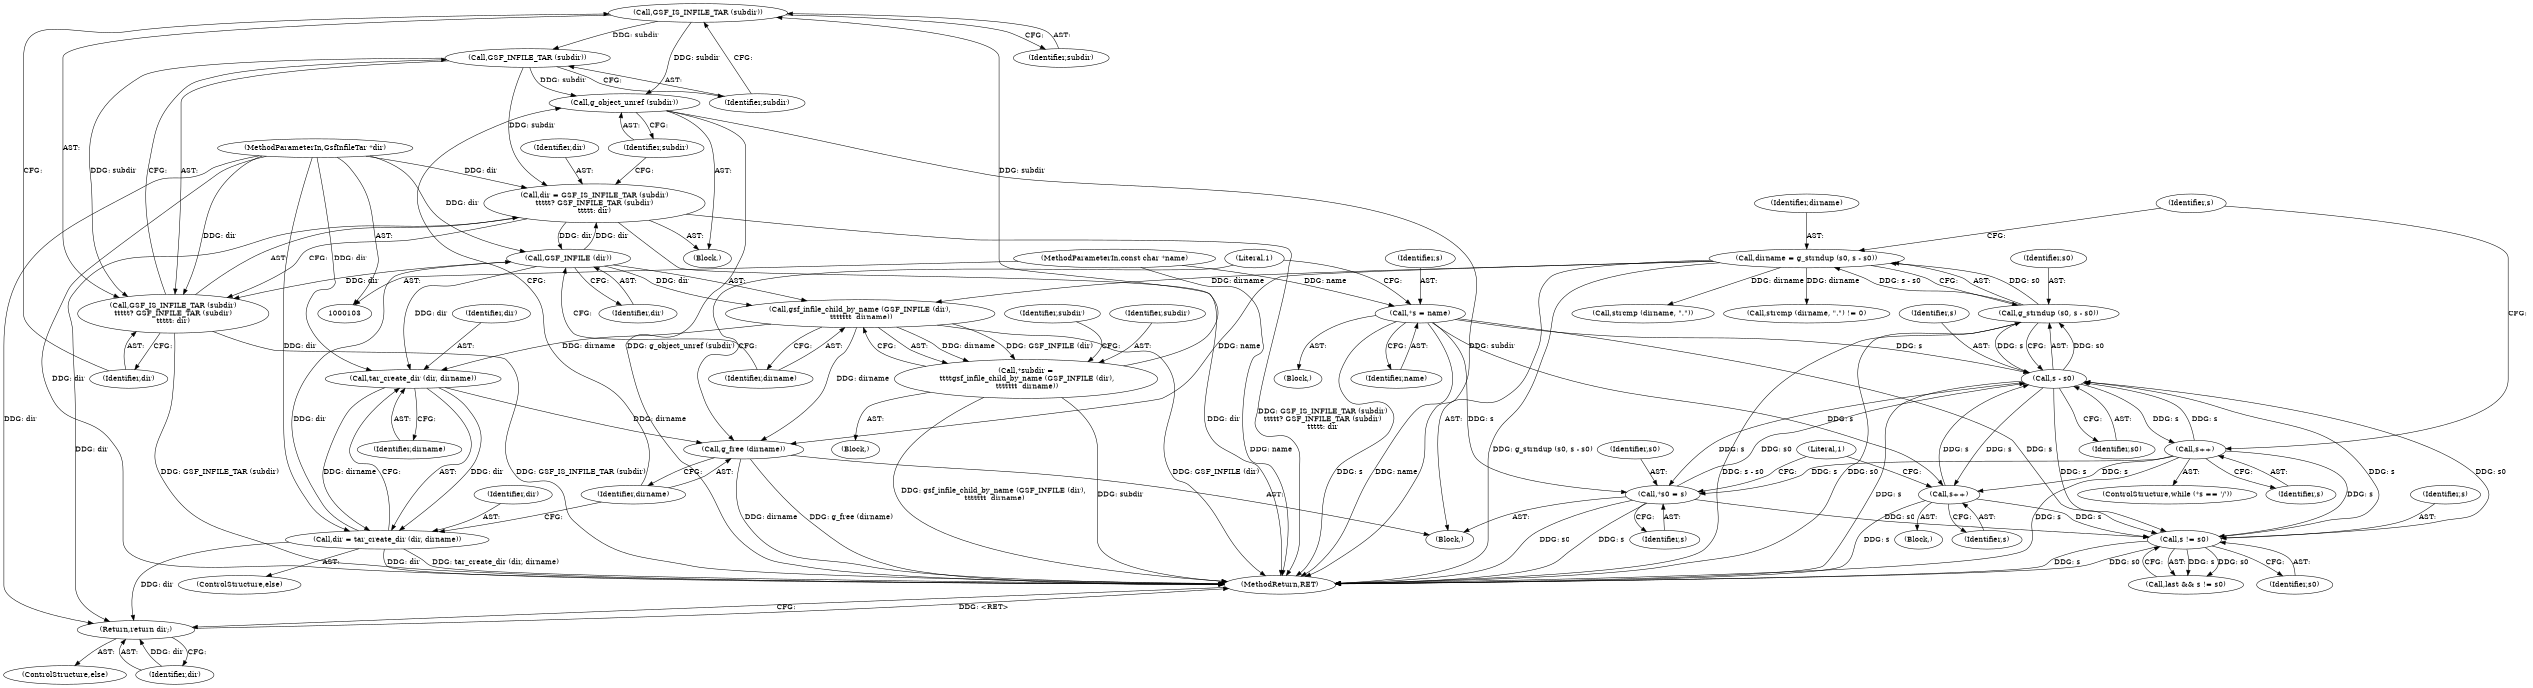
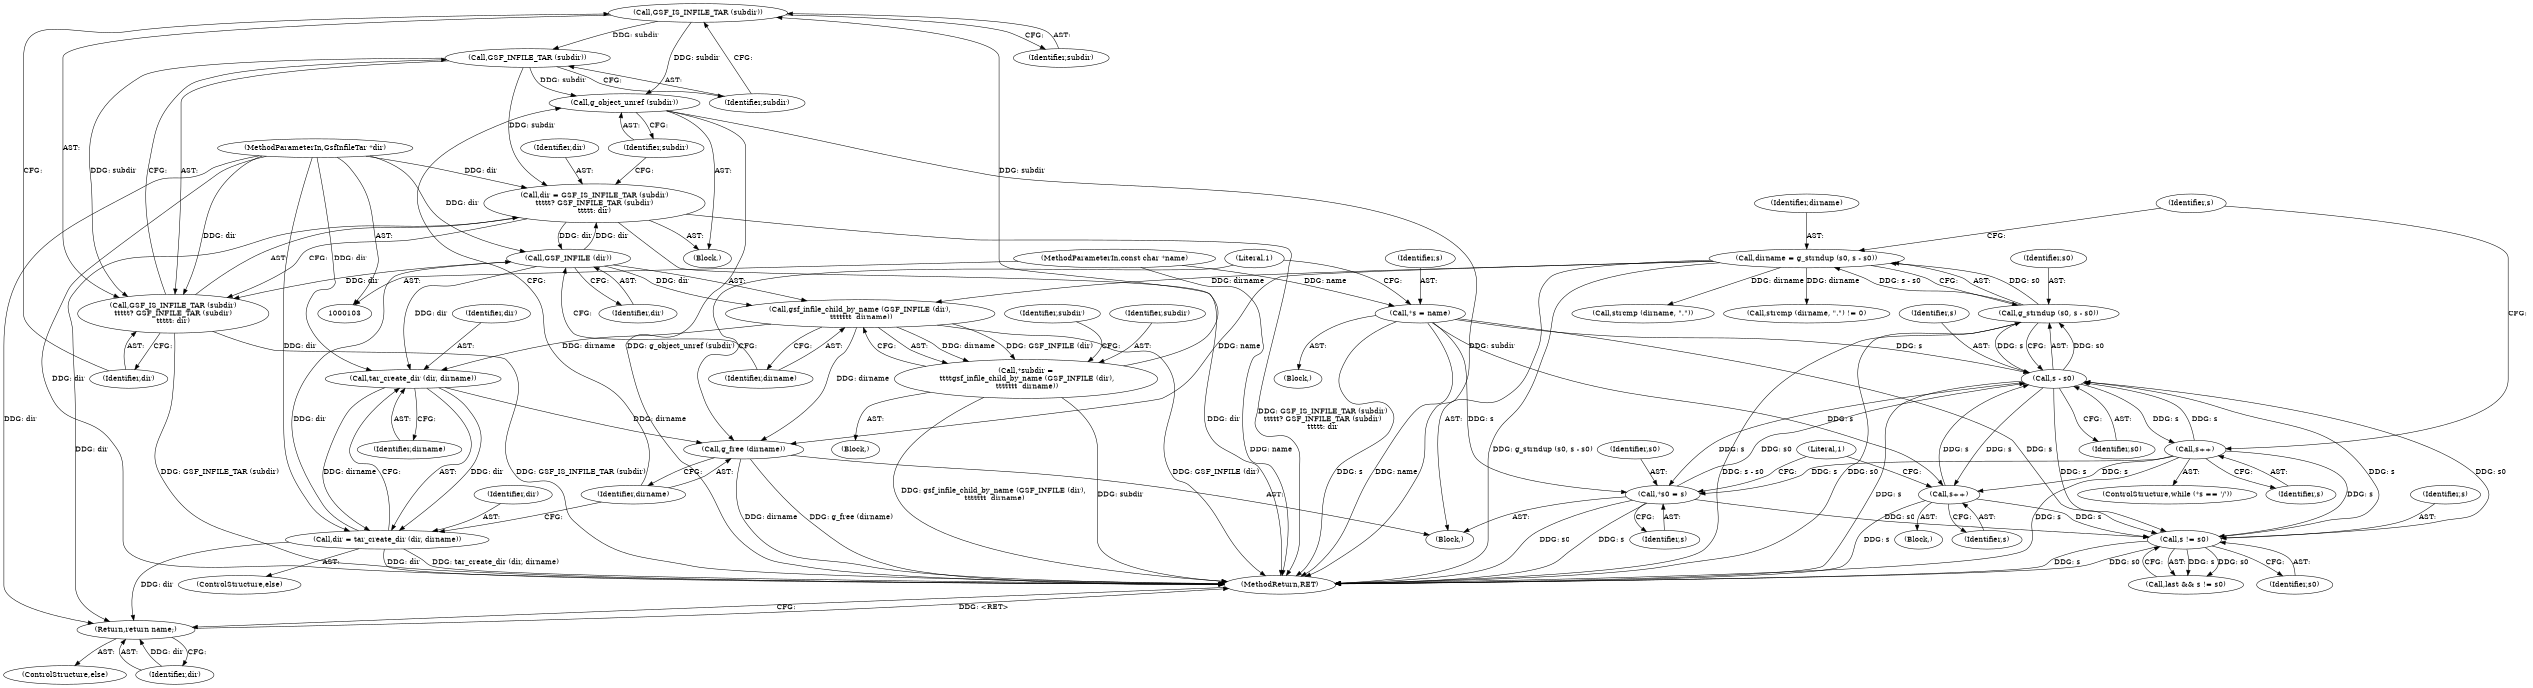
(1396, 379) -> none
(136, 630) -> (136, 630)
